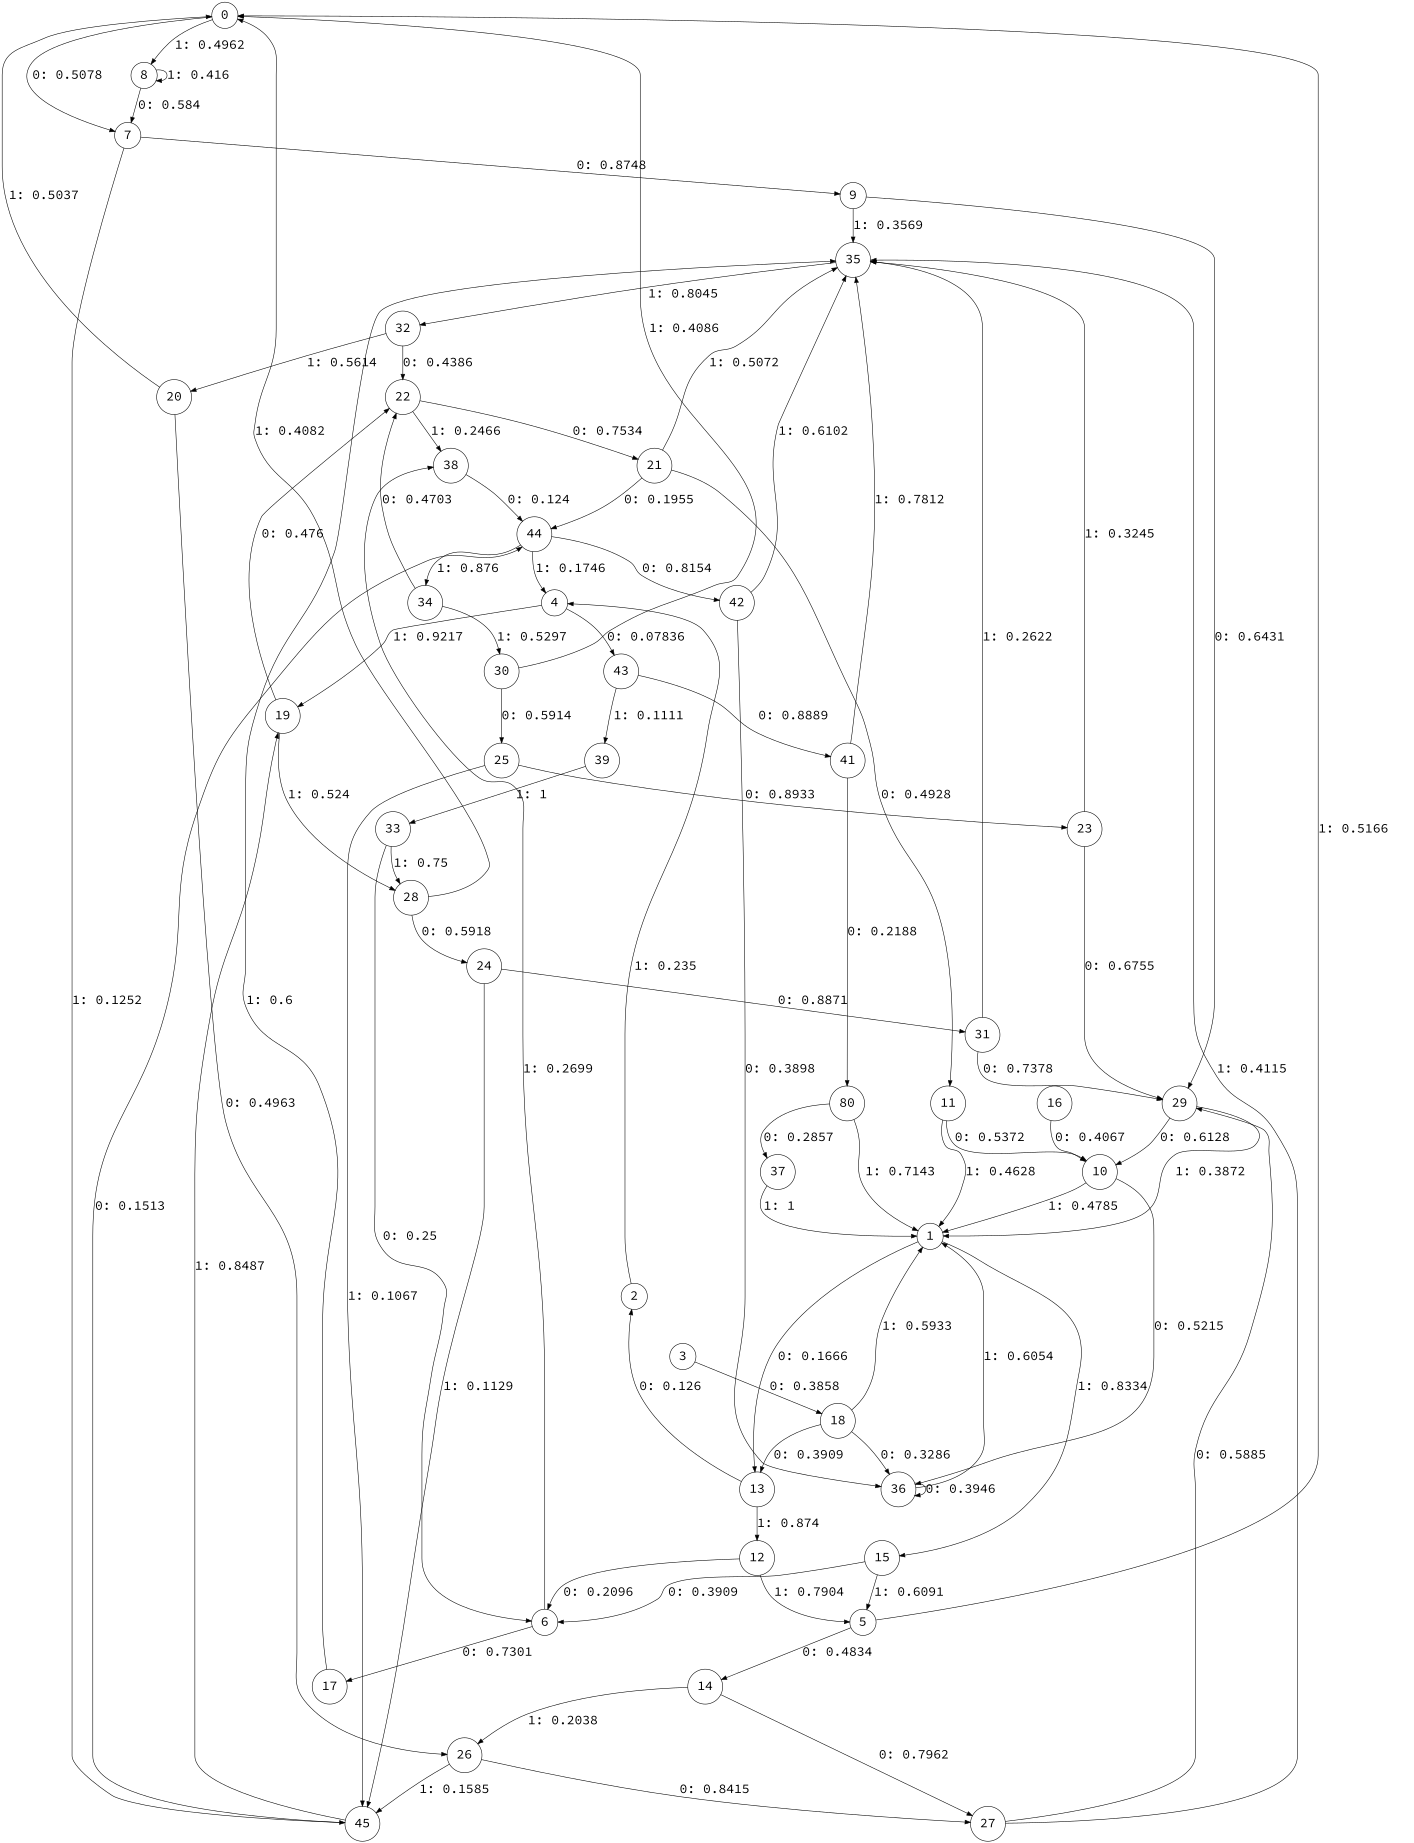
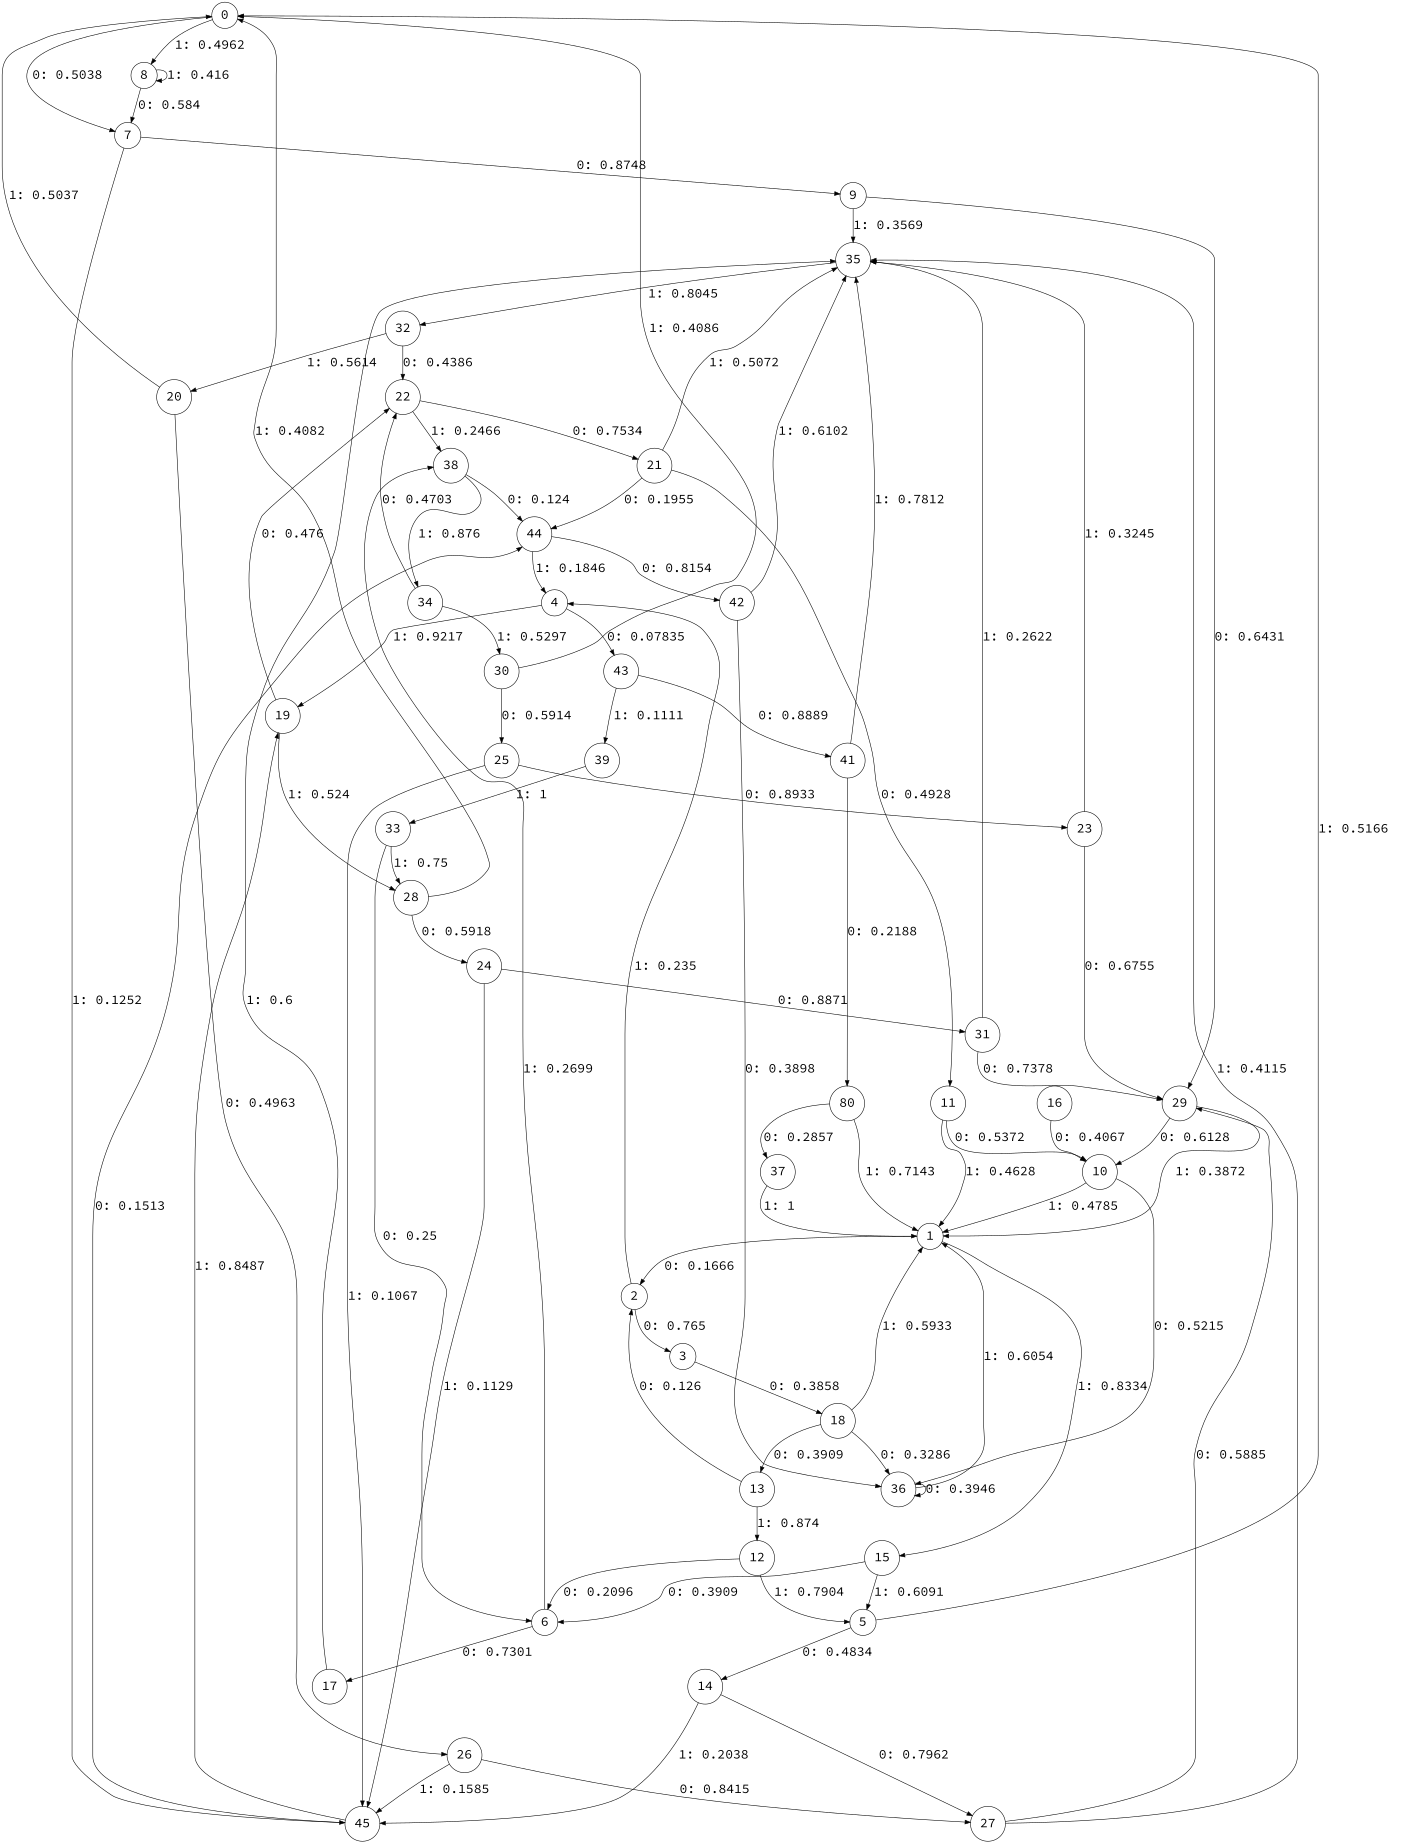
(79, 75) -> (79, 75)
(468, 553) -> (433, 510)
(582, 568) -> (582, 568)
(654, 637) -> (654, 637)
(793, 1325) -> (775, 1240)
none -> (644, 1334)
(581, 1699) -> (566, 1812)
